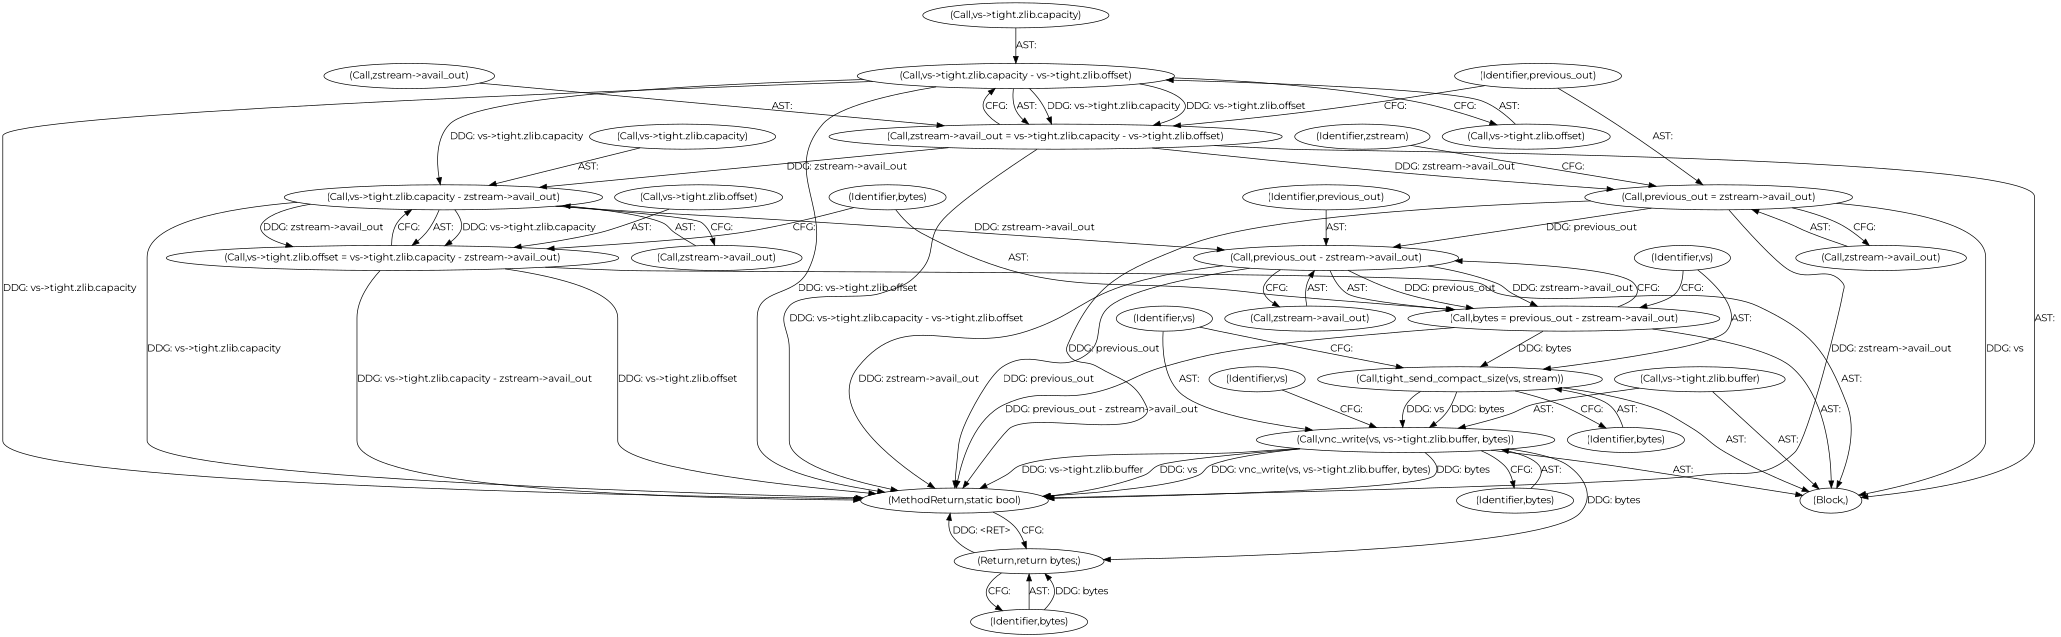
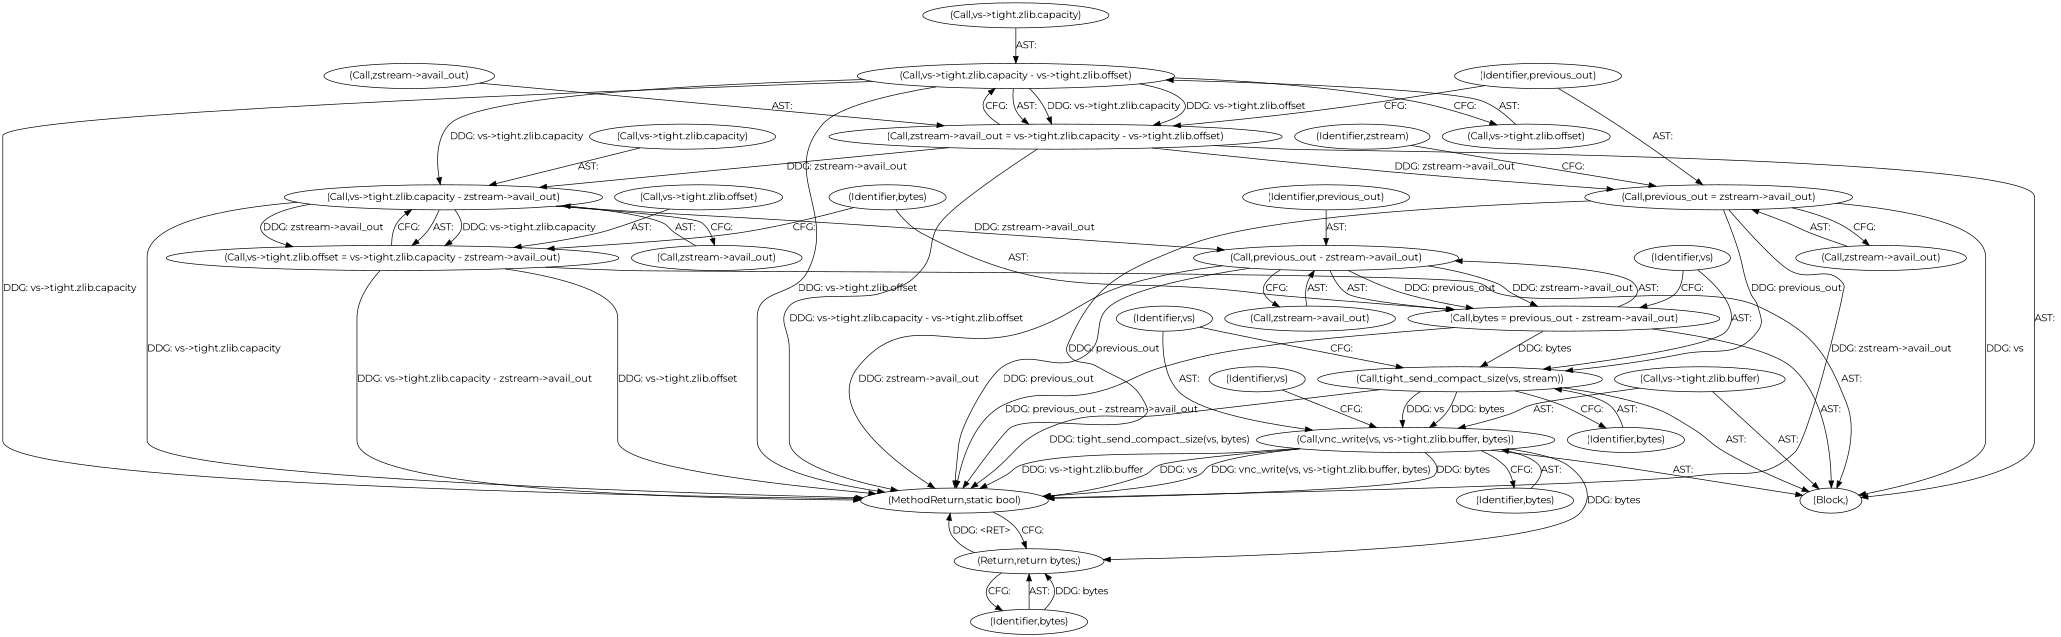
(1526, 227) -> (1732, 349)
(1650, 288) -> (1650, 288)
none -> (1168, 414)
